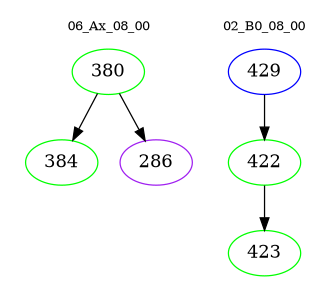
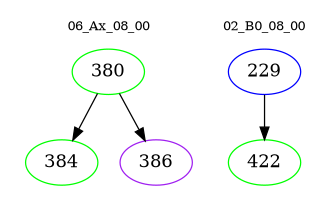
(265, 72) -> (265, 72)
(156, 163) -> (156, 163)
(265, 253) -> none
